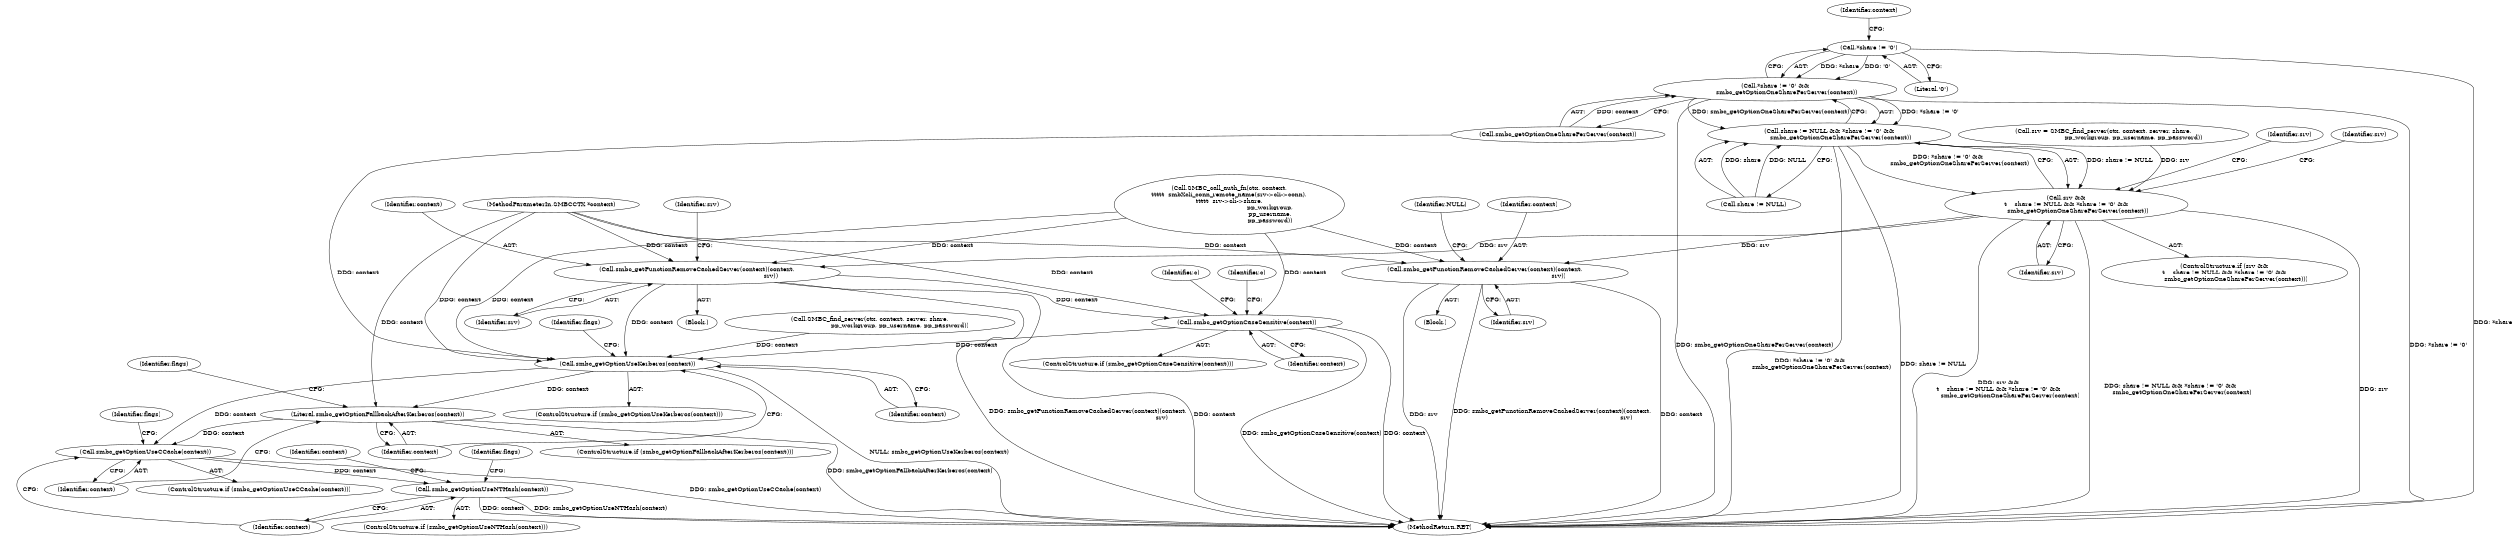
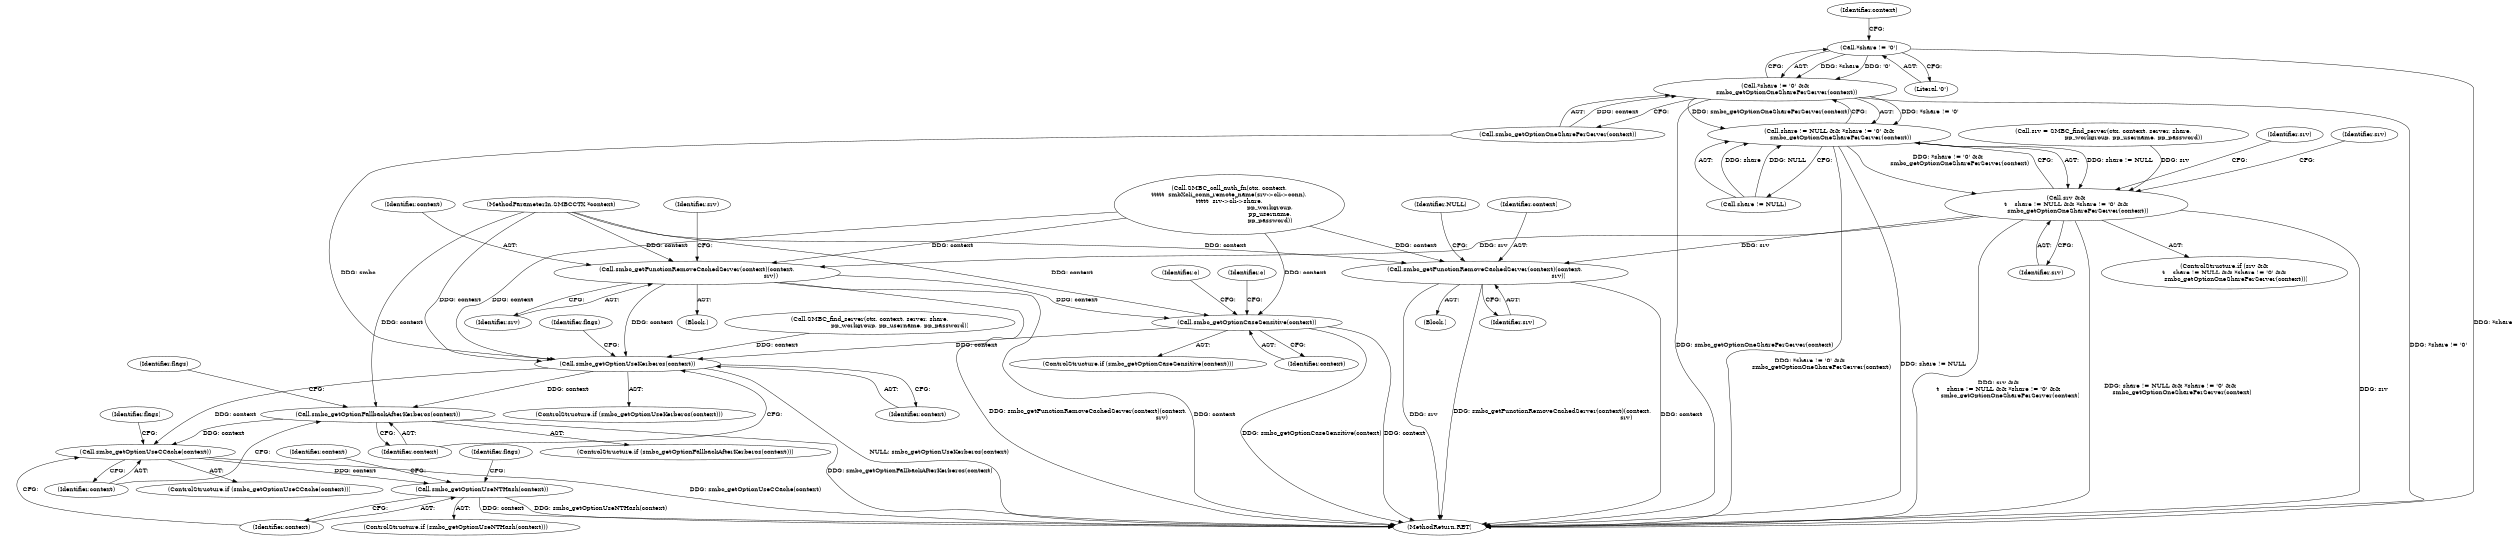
(358, 273) -> (358, 273)
(378, 415) -> (378, 415)
